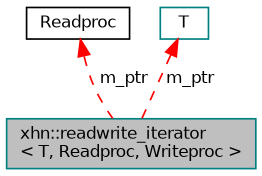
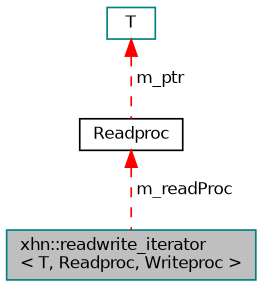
(121, 79) -> (182, 190)
(156, 87) -> (131, 87)
